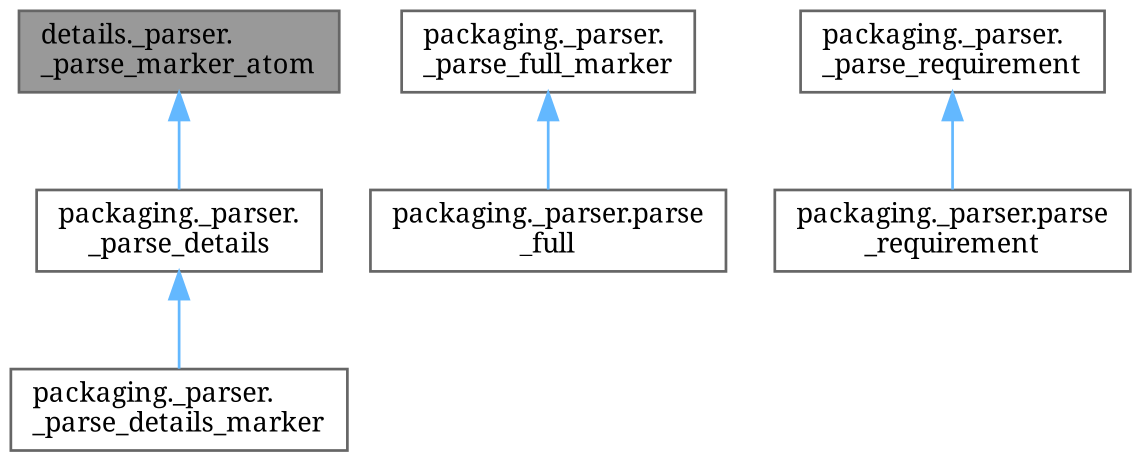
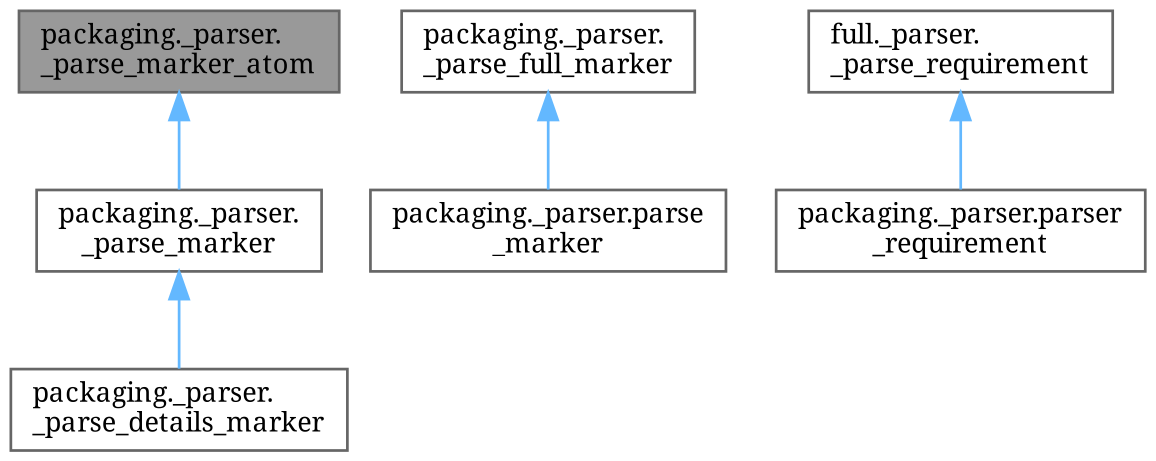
(179, 52) -> (179, 52)
(953, 52) -> (961, 52)
(179, 231) -> (179, 231)
(548, 231) -> (548, 231)
(953, 231) -> (961, 231)
